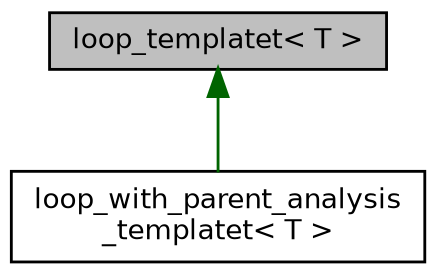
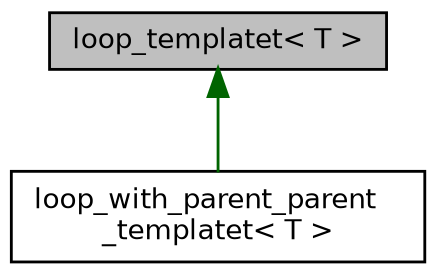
(218, 217) -> (218, 217)
